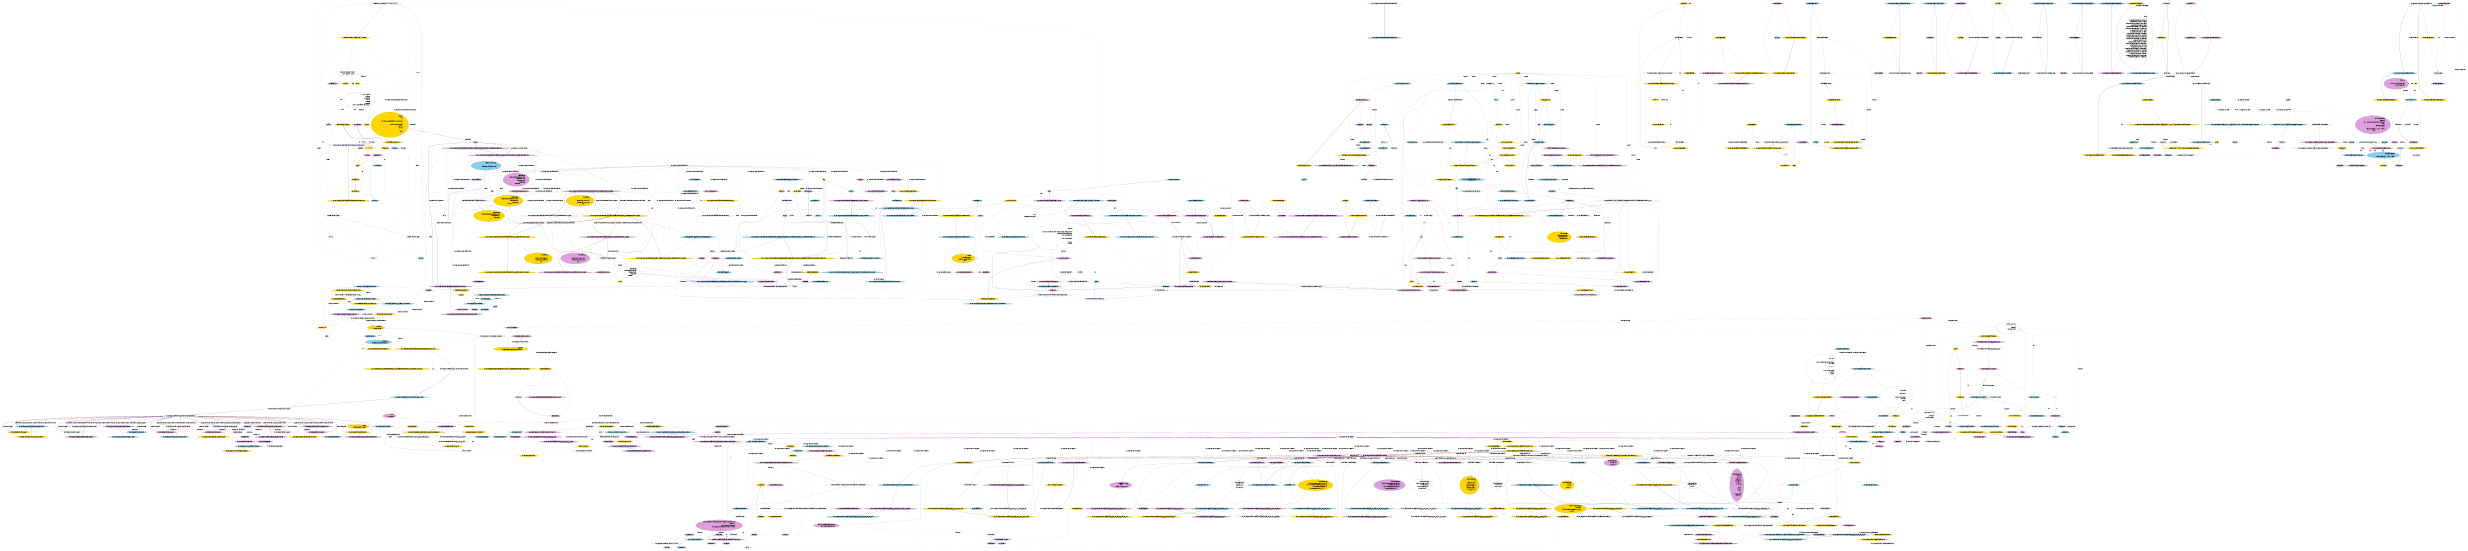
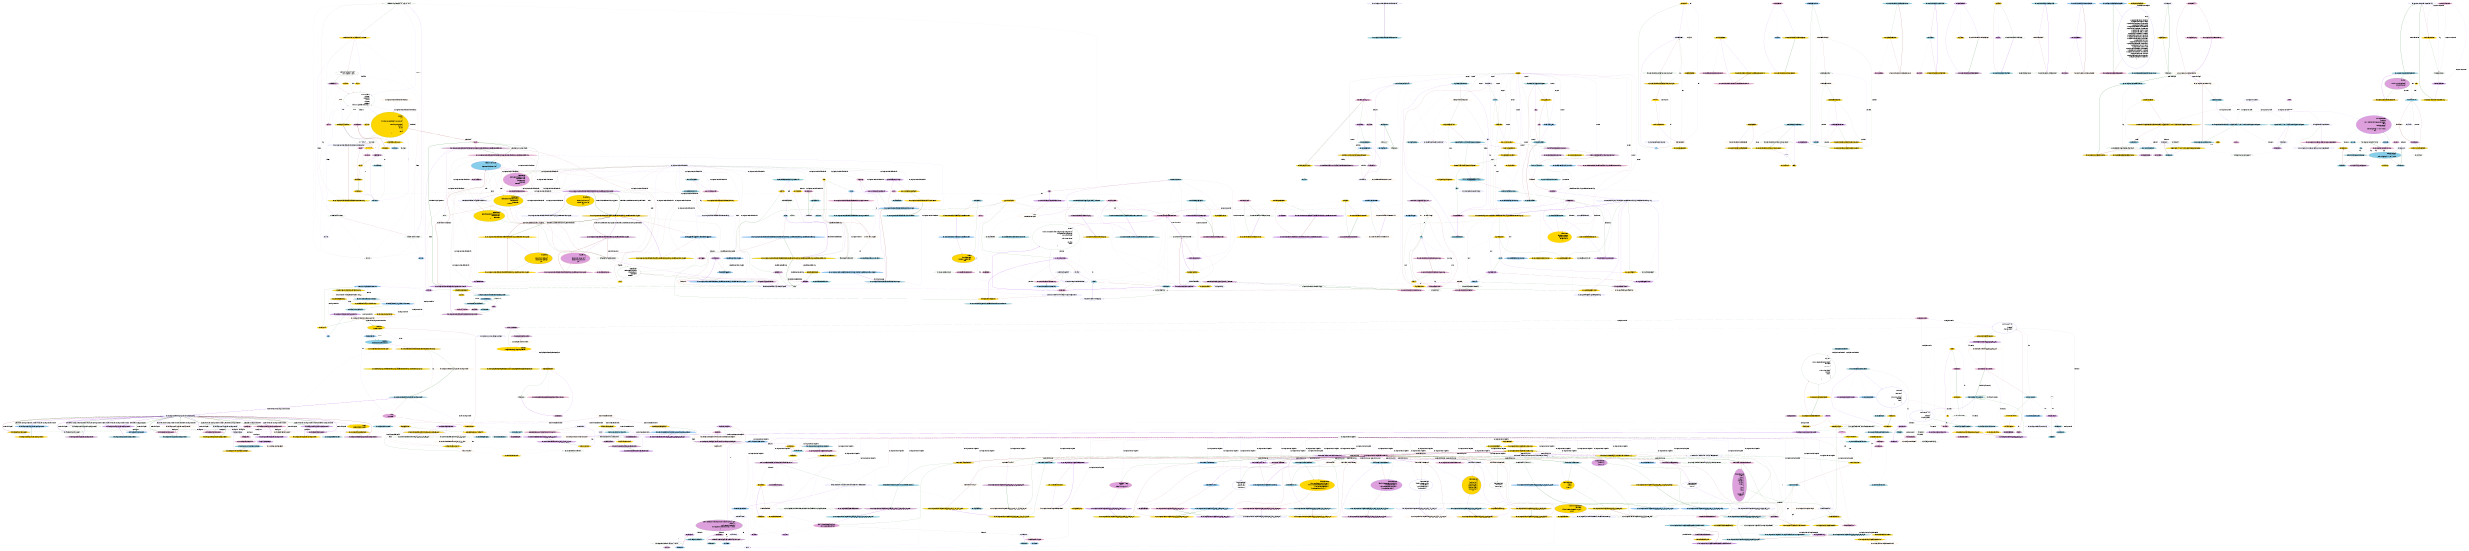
(1503, 91) -> (1503, 91)
